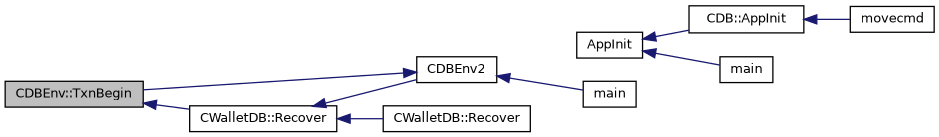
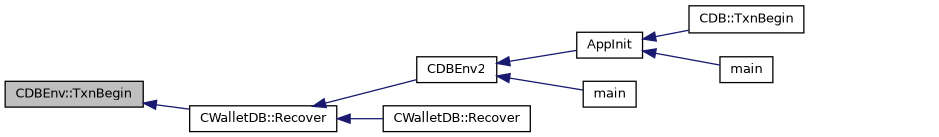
(746, 19) -> (746, 19)
(892, 19) -> none
(273, 81) -> (543, 56)
